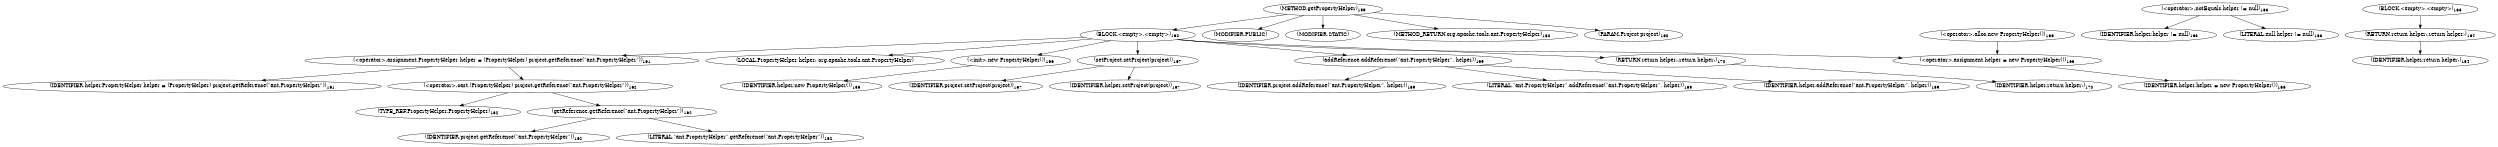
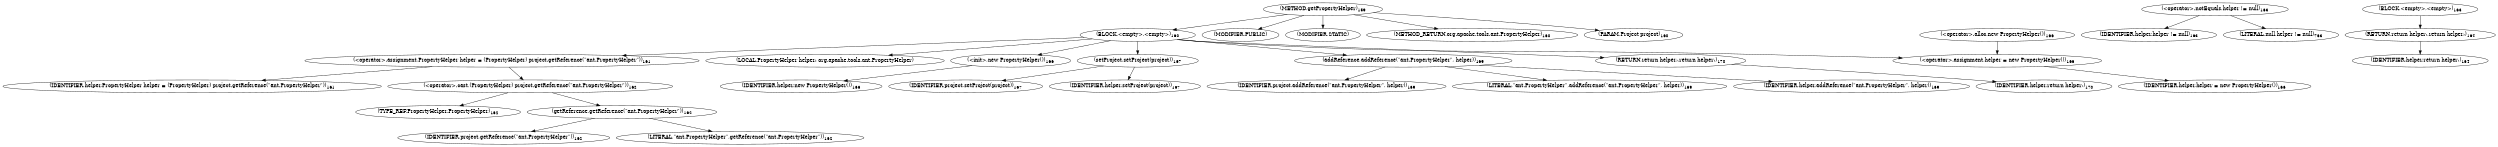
(2318, 34) -> (2318, 34)
